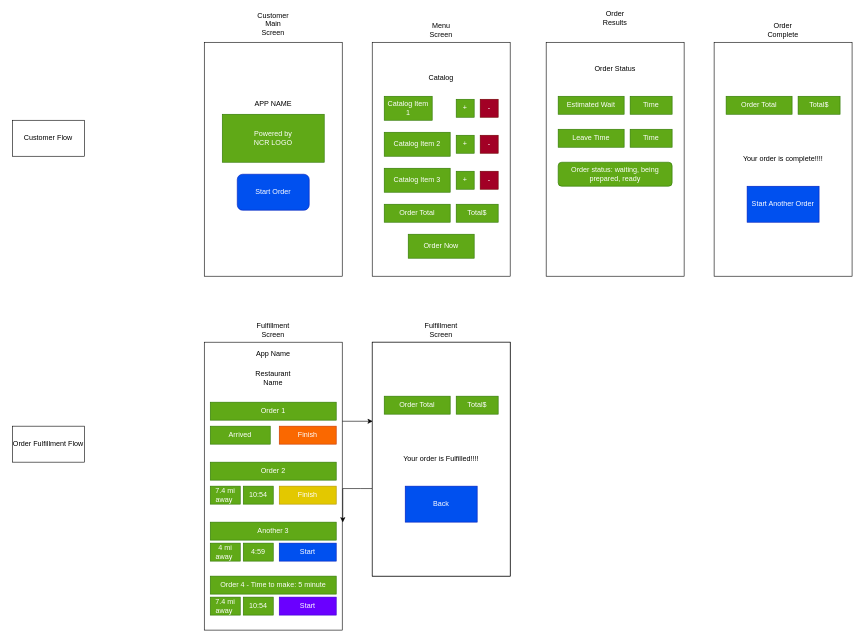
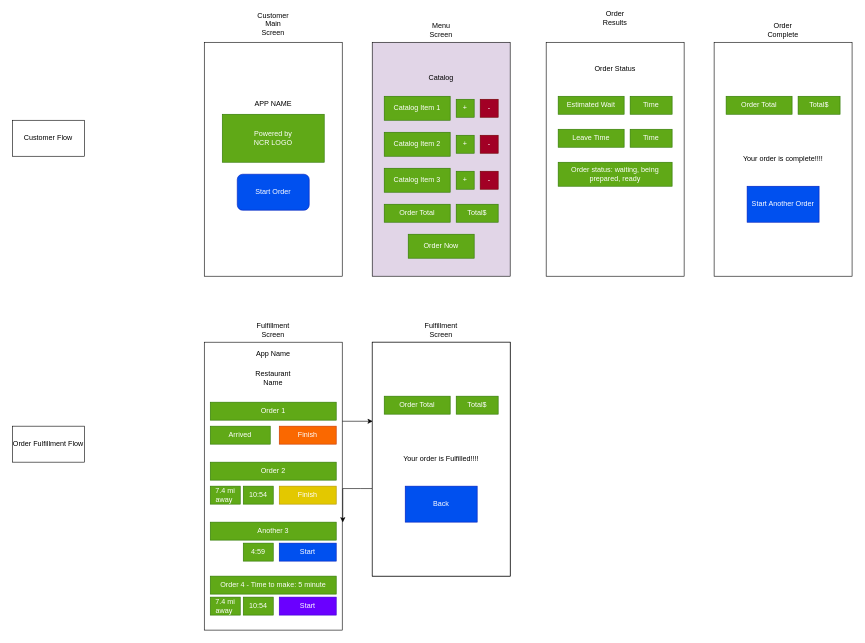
(408, 108) -> (417, 108)
(441, 159) -> (441, 159)
(615, 174) -> (615, 174)
(225, 552) -> none
